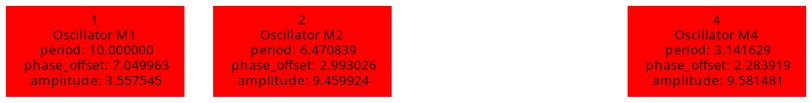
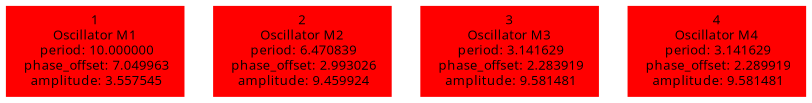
none -> (510, 51)
(717, 66) -> (717, 66)
